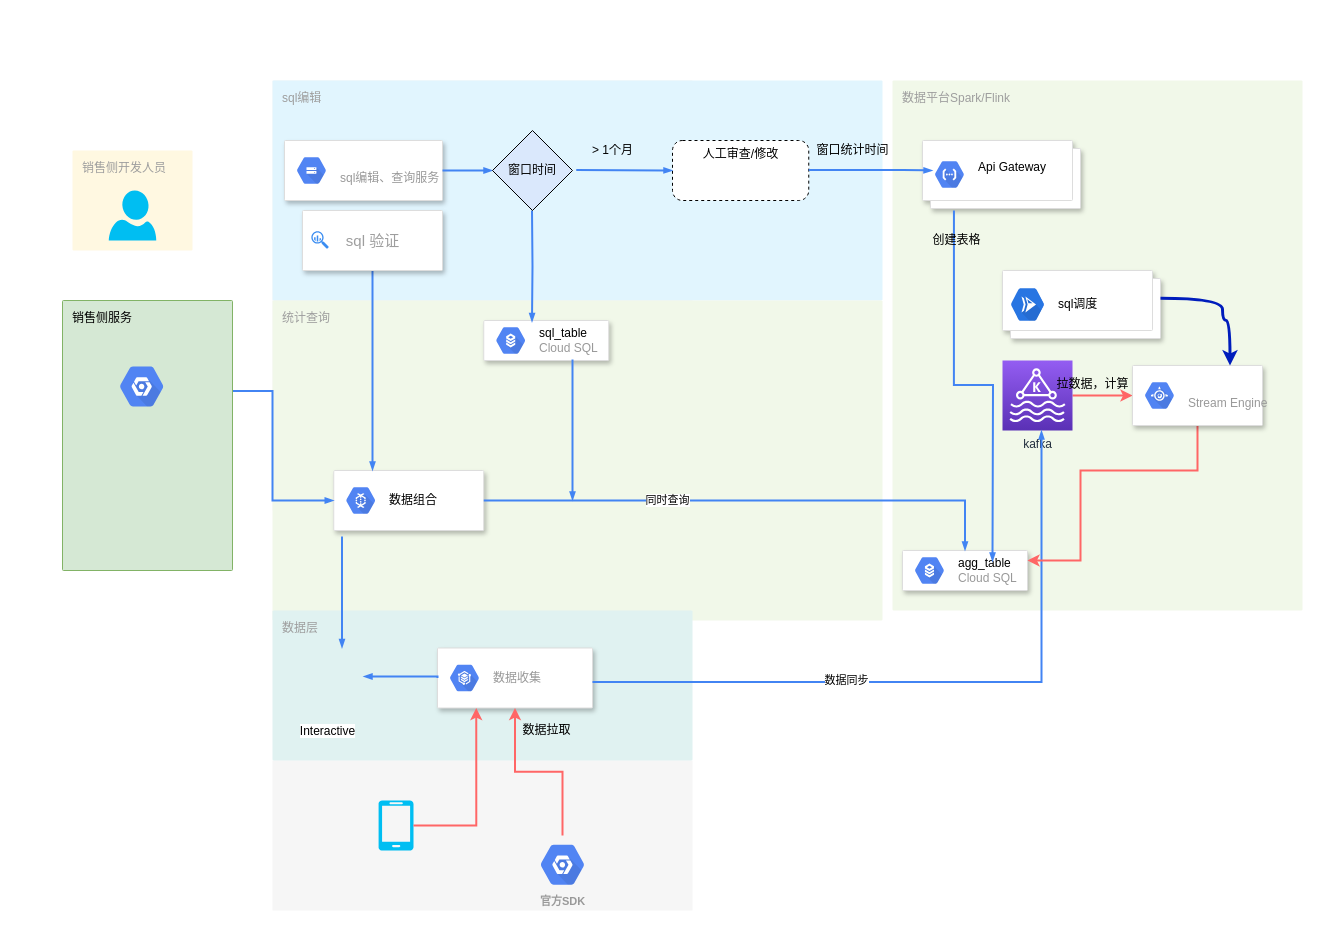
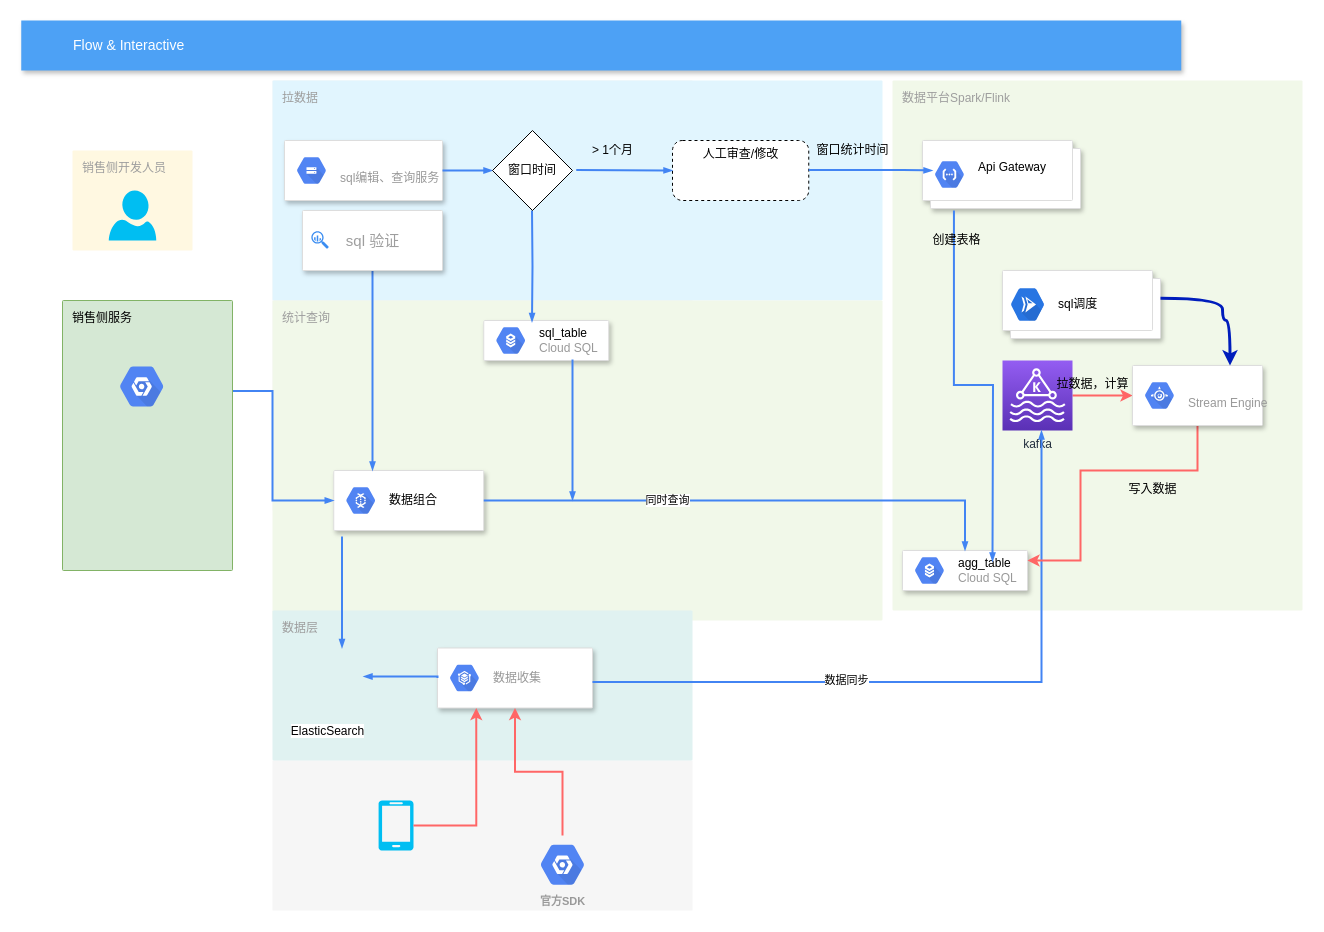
none -> (601, 46)
(303, 99) -> (301, 99)
(533, 171) -> (533, 171)
none -> (1153, 489)
(546, 731) -> none
(328, 732) -> (328, 732)
